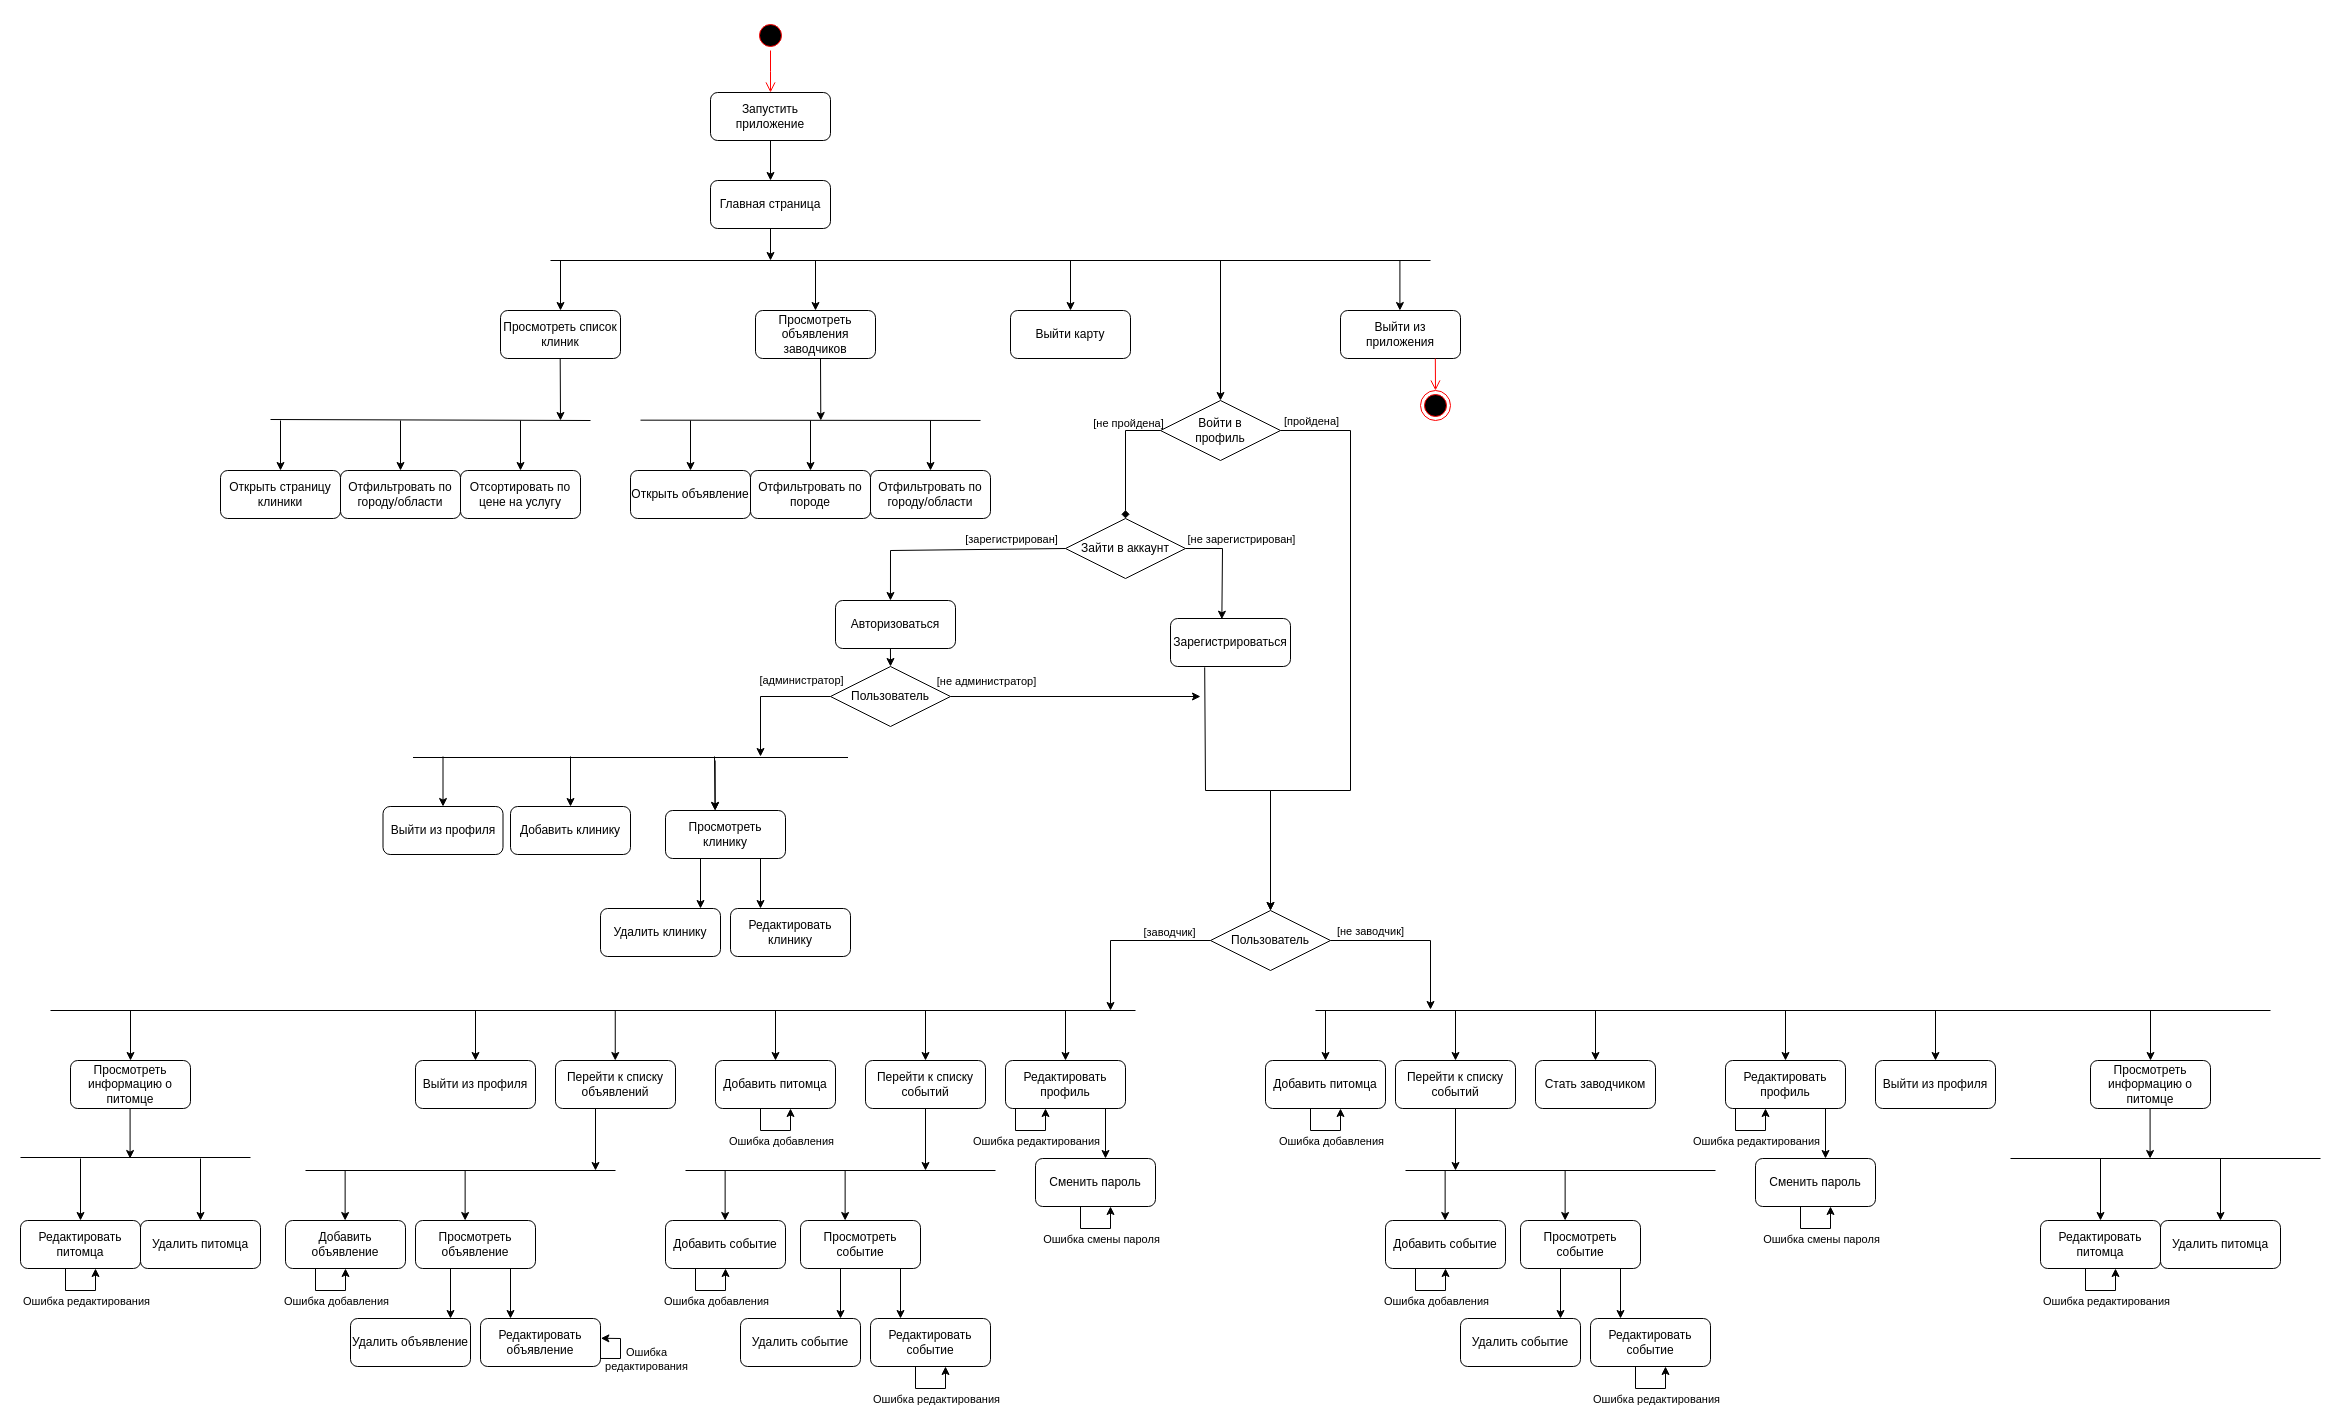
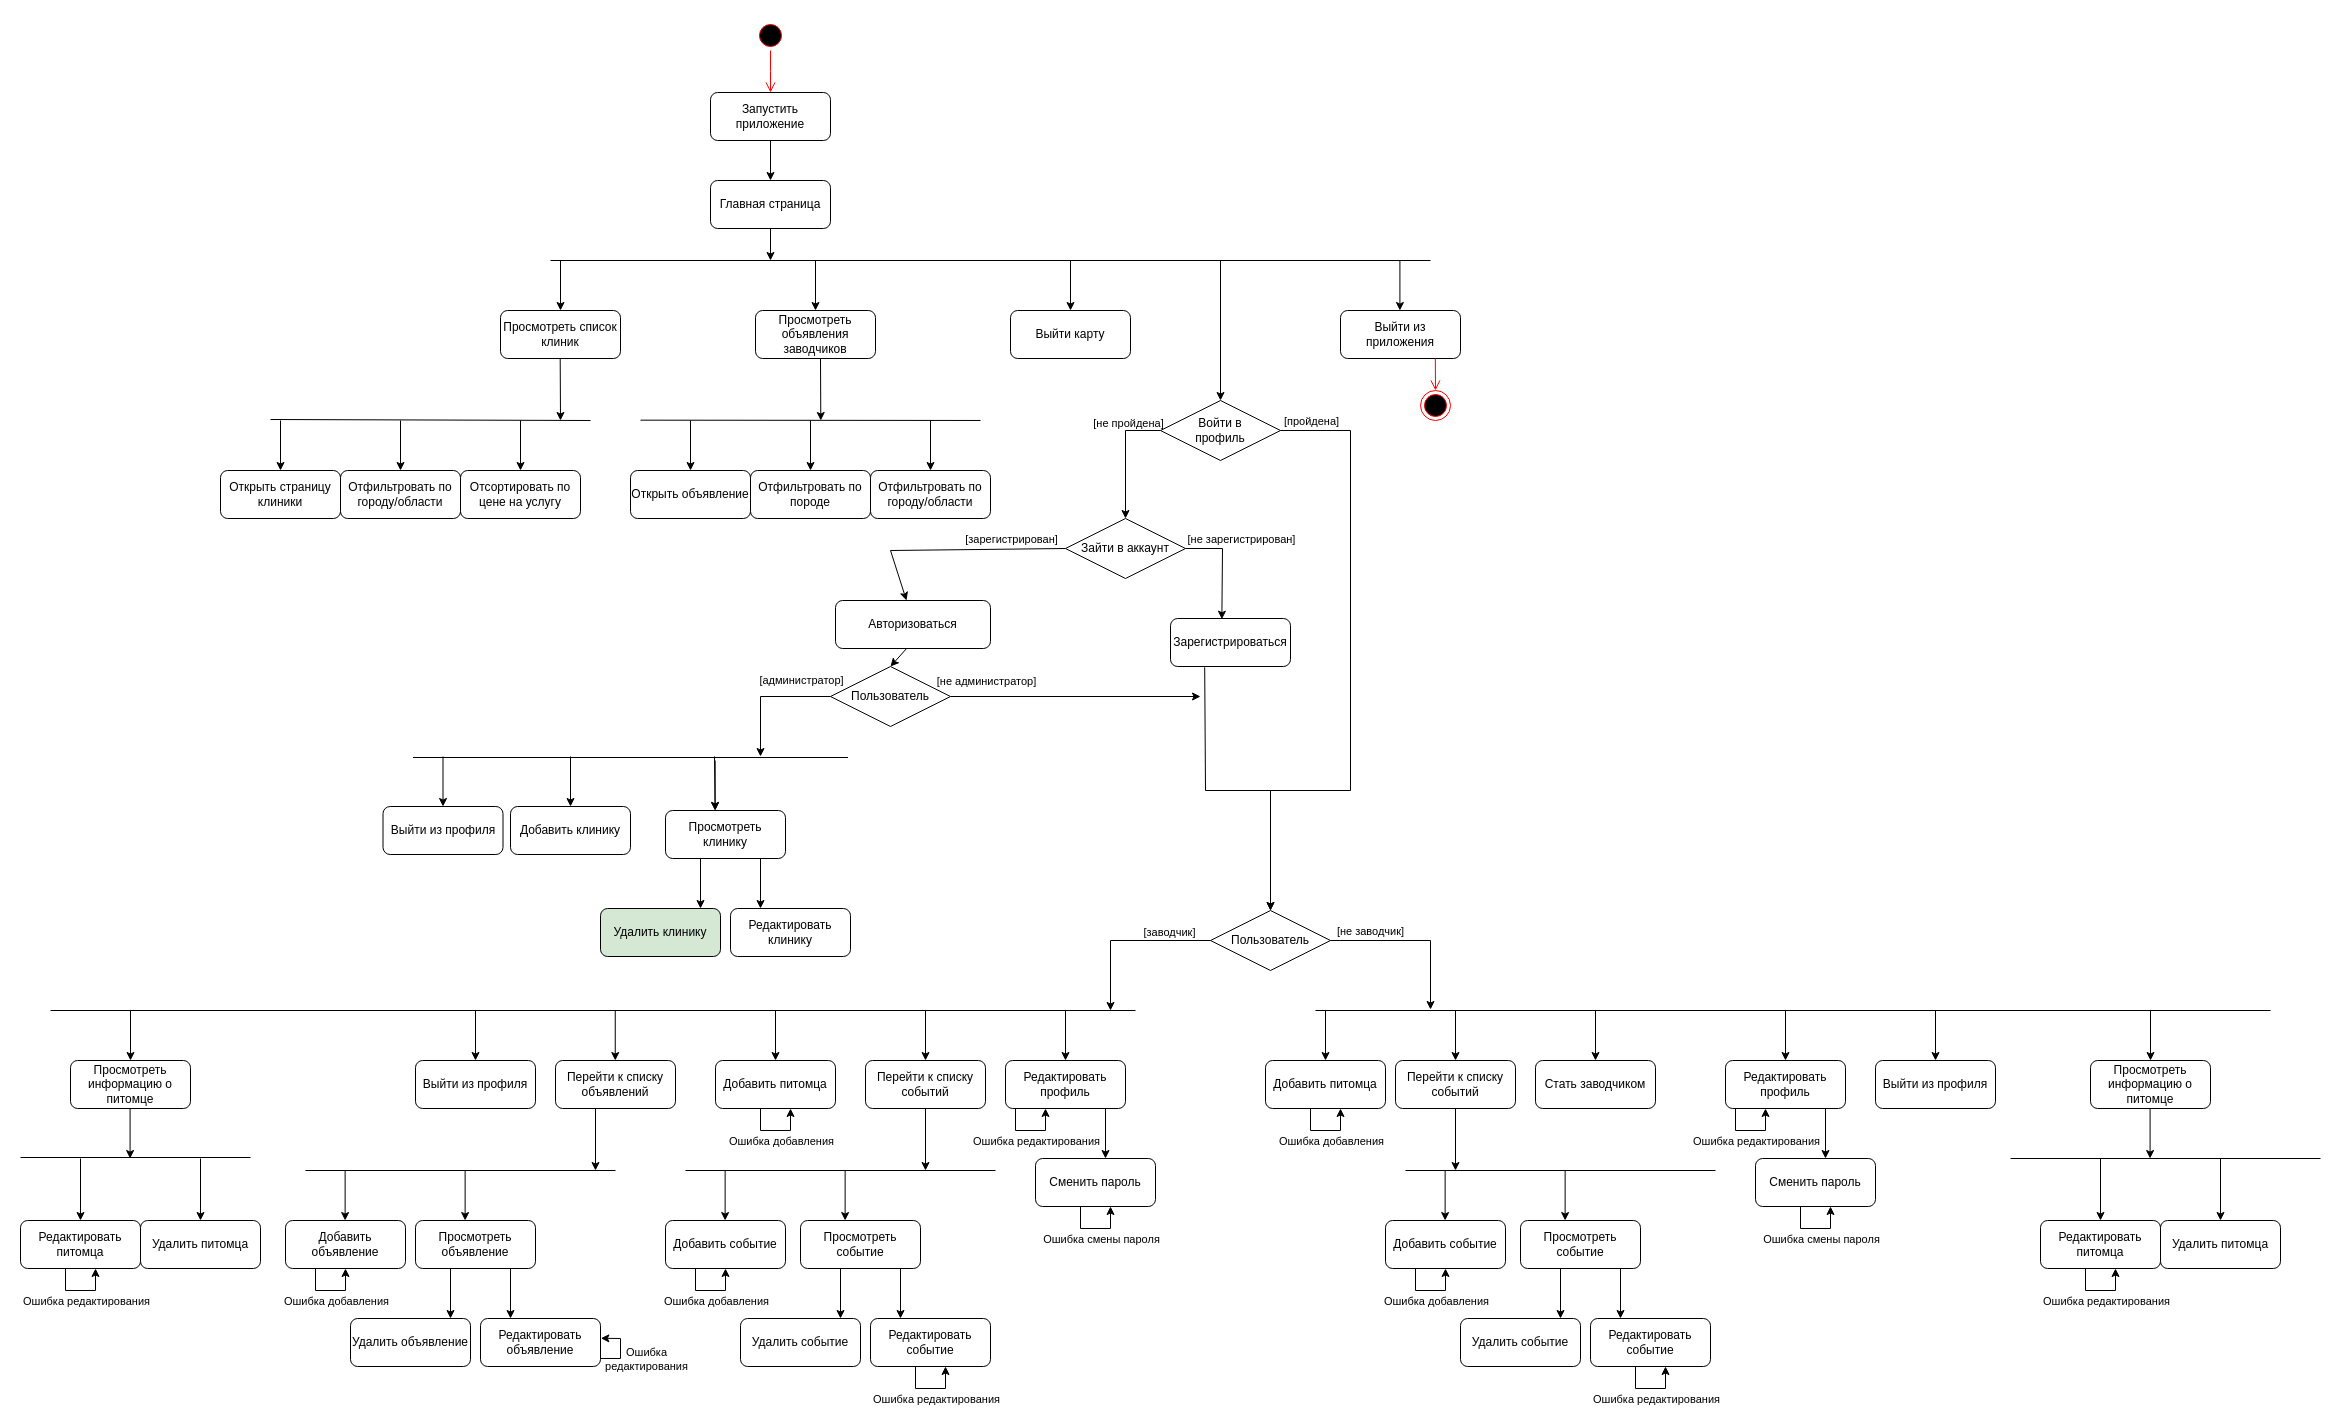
(1126, 509) -> (1126, 510)
(896, 625) -> (913, 625)
(661, 933) -> (661, 933)
